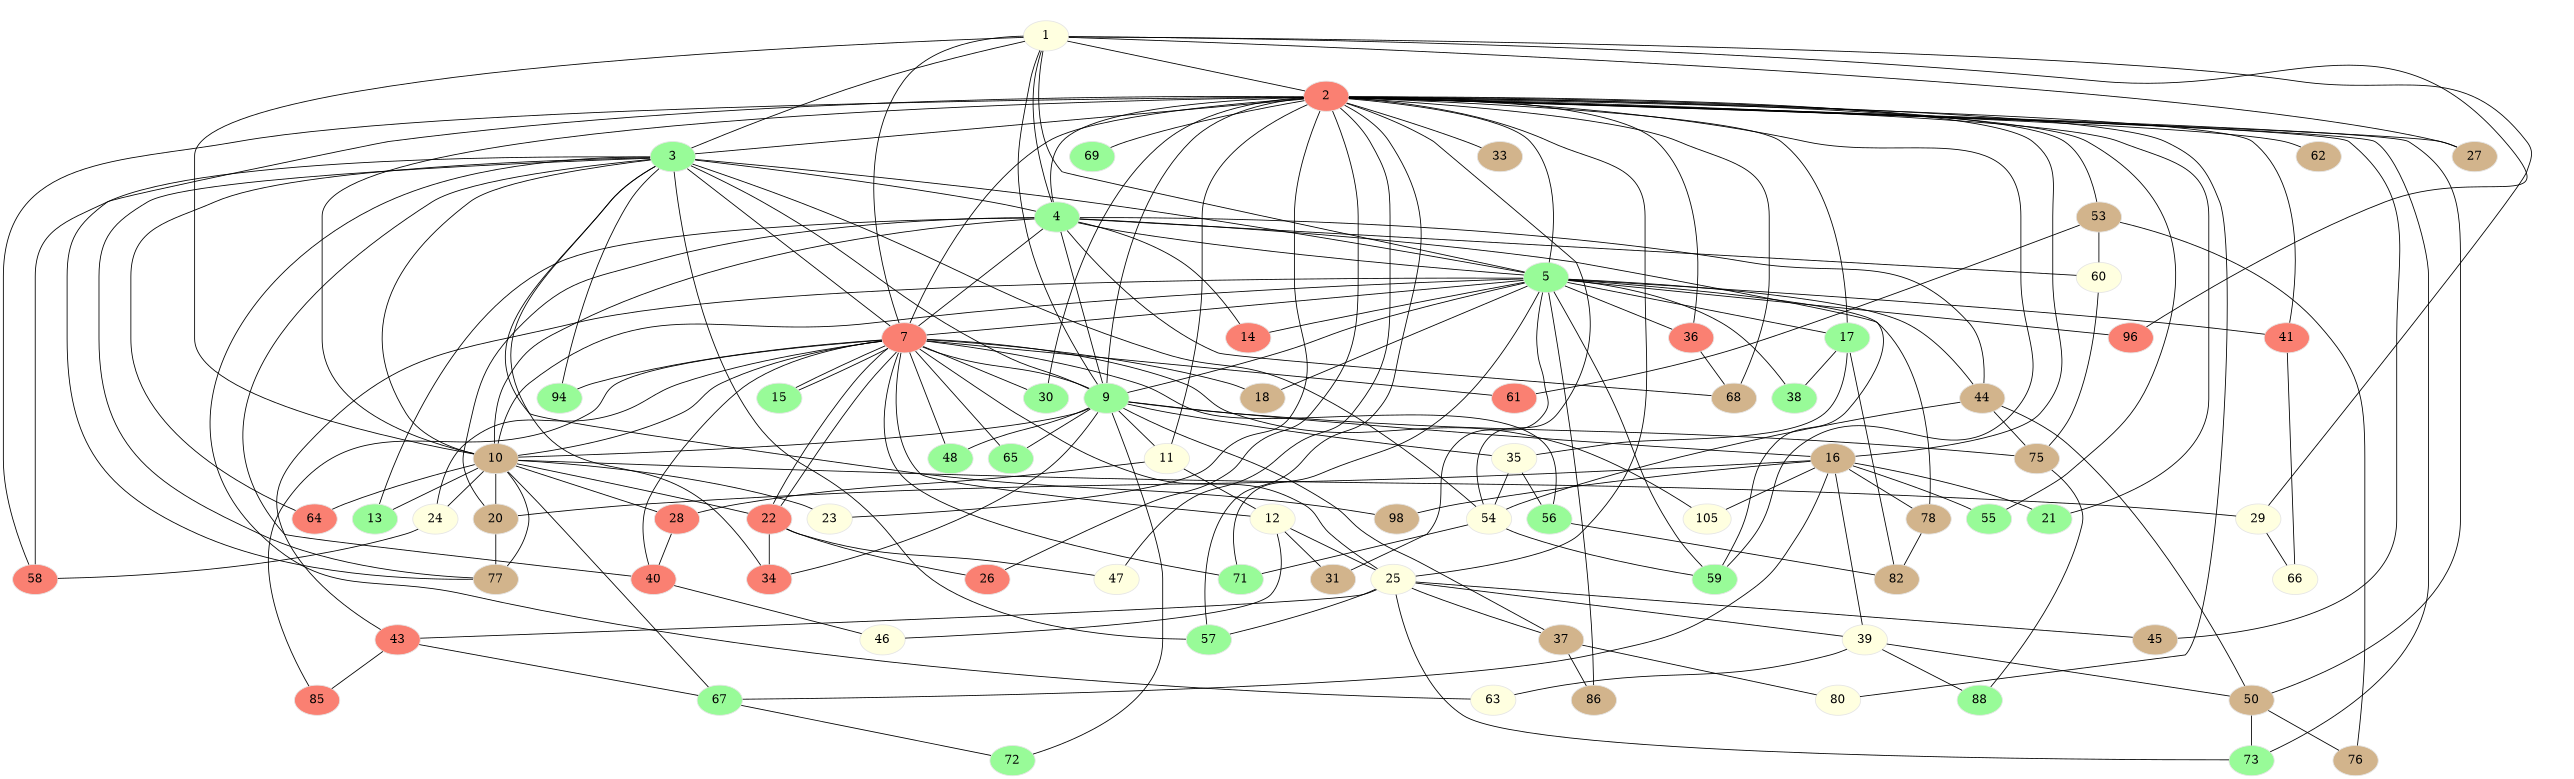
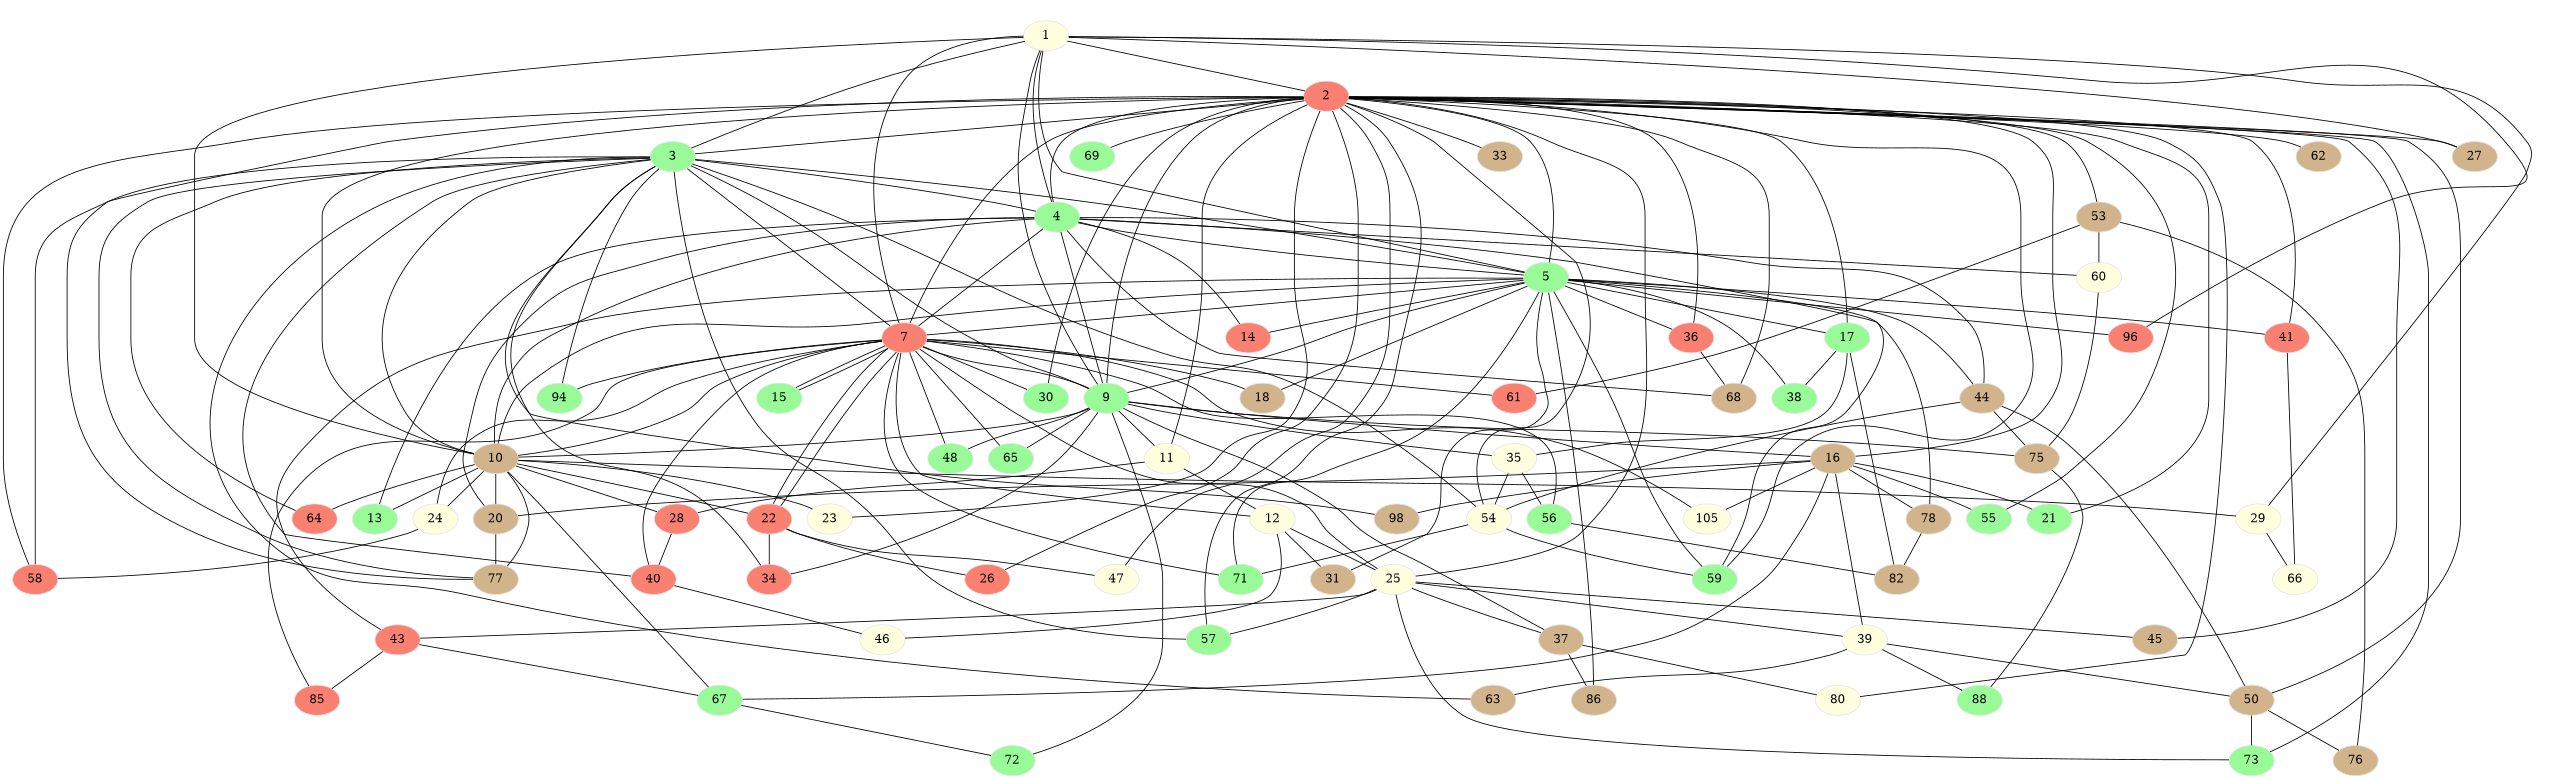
(1493, 700) -> (1493, 700)
